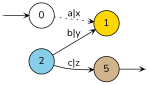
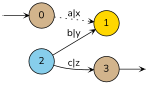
(42, 16) -> (42, 16)
(107, 69) -> (107, 69)
